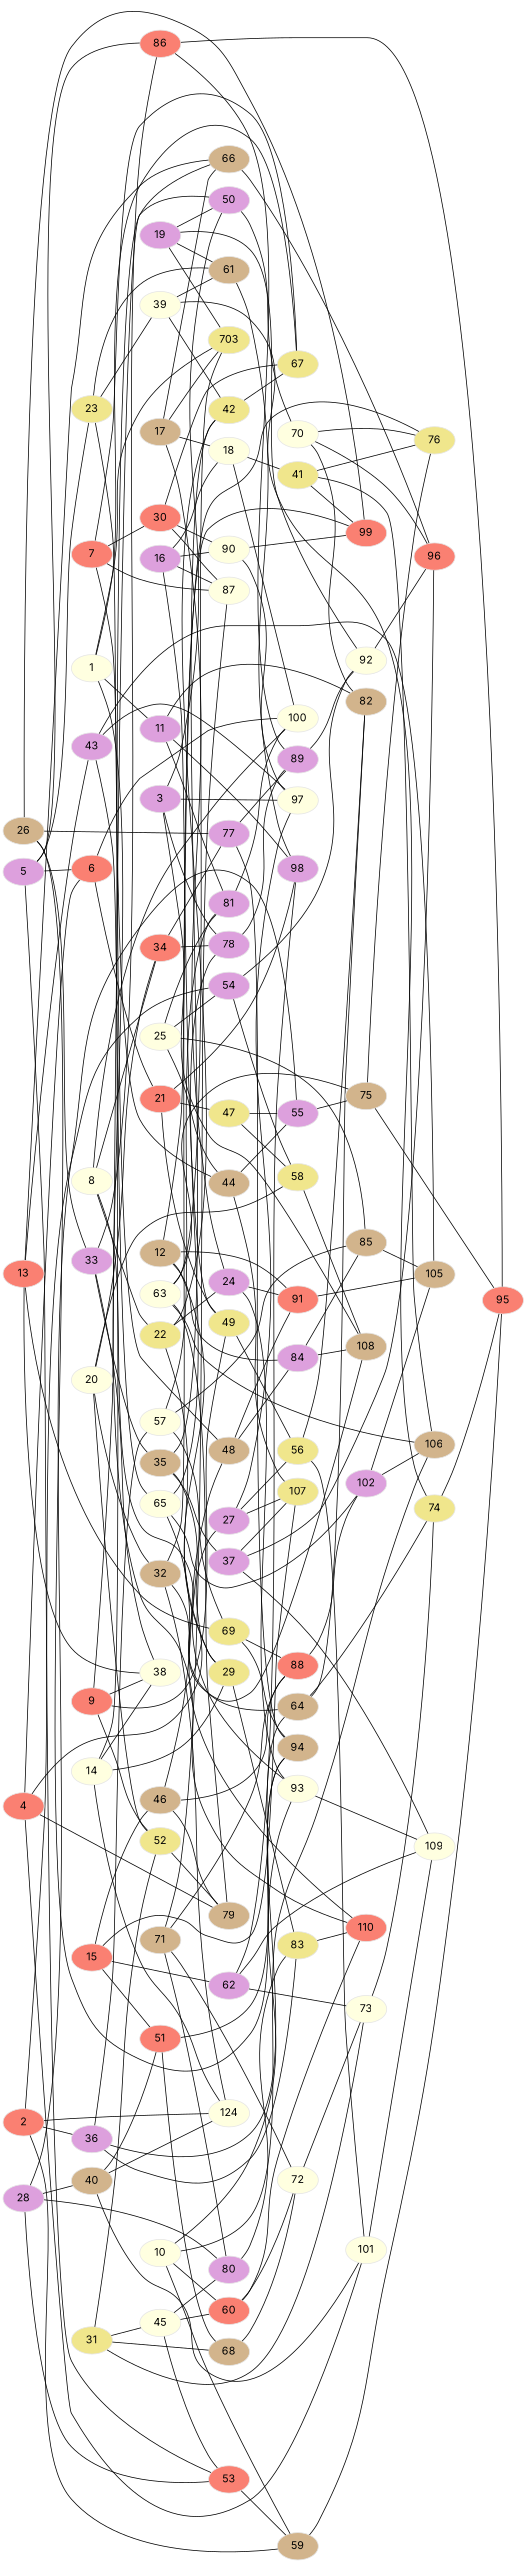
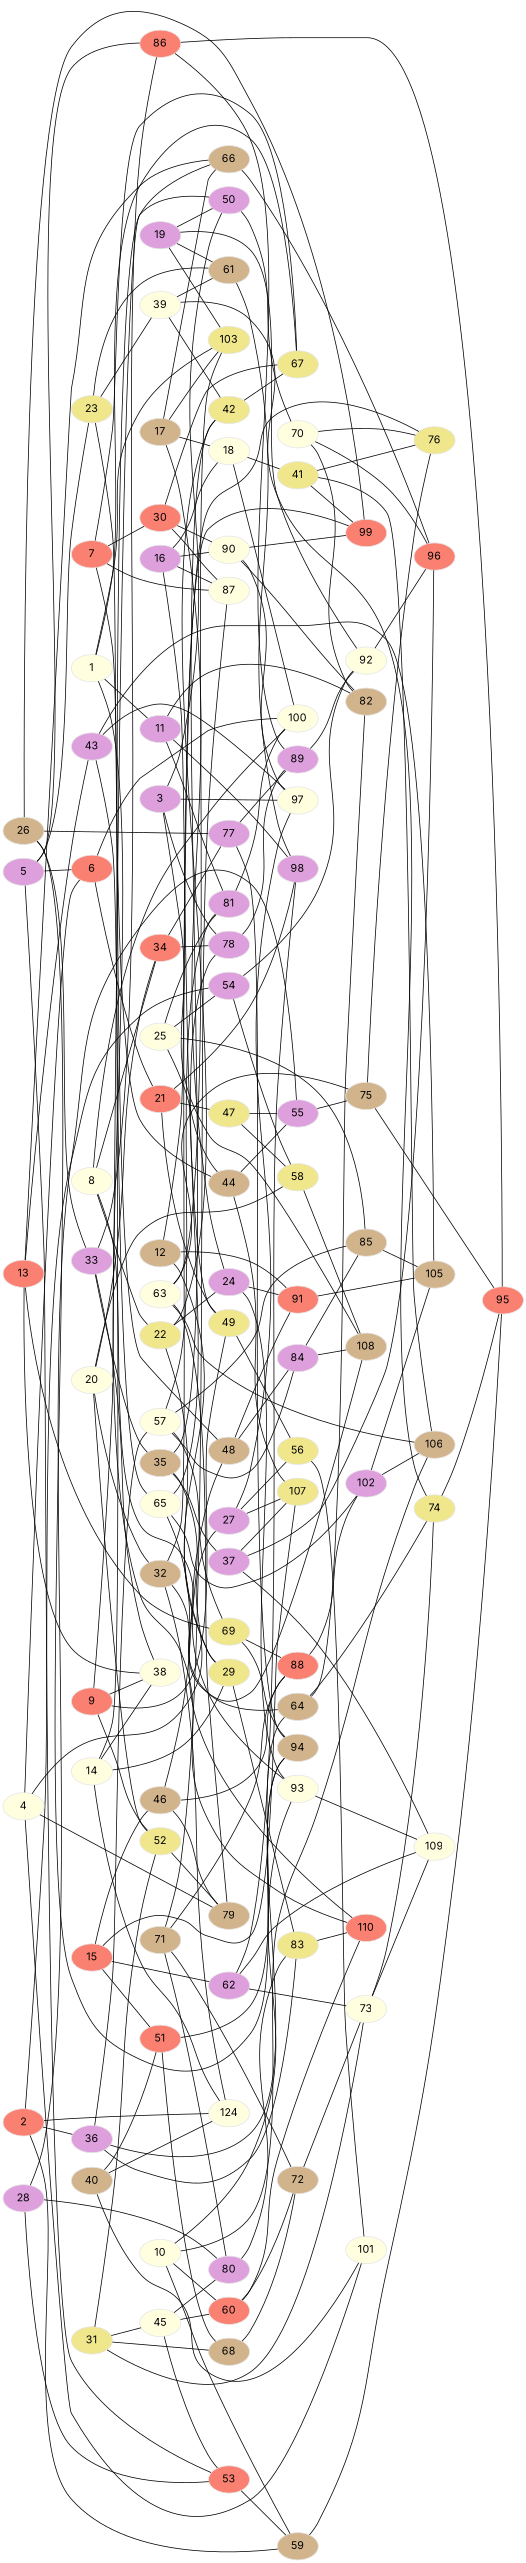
(229, 340) -> (229, 340)
(340, 1114) -> (292, 619)
(208, 1343) -> (242, 1476)
(24, 1806) -> (24, 1806)
(400, 2048) -> (400, 1928)
(298, 2180) -> (298, 2180)
(62, 2189) -> none
